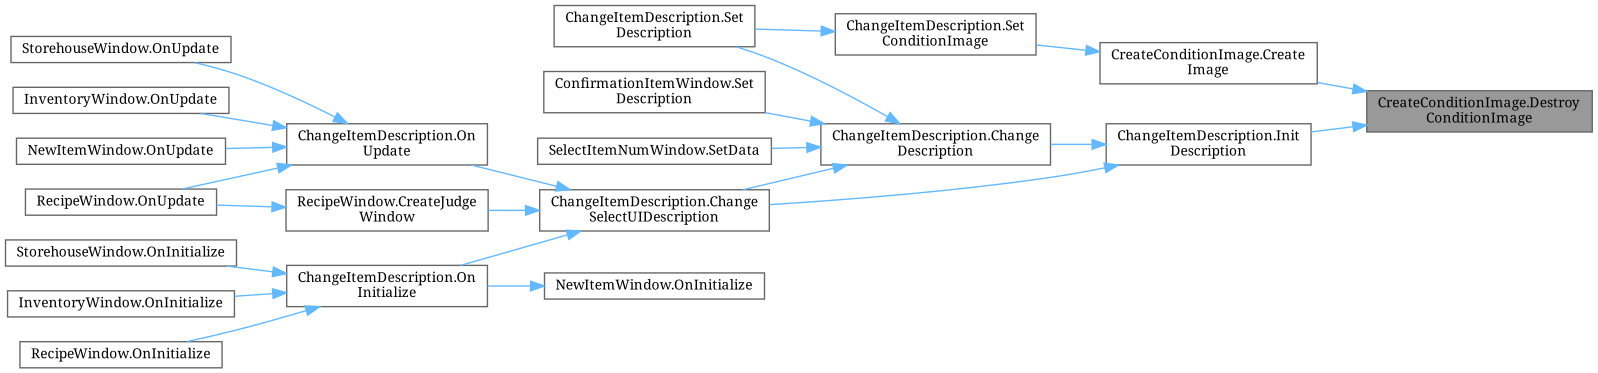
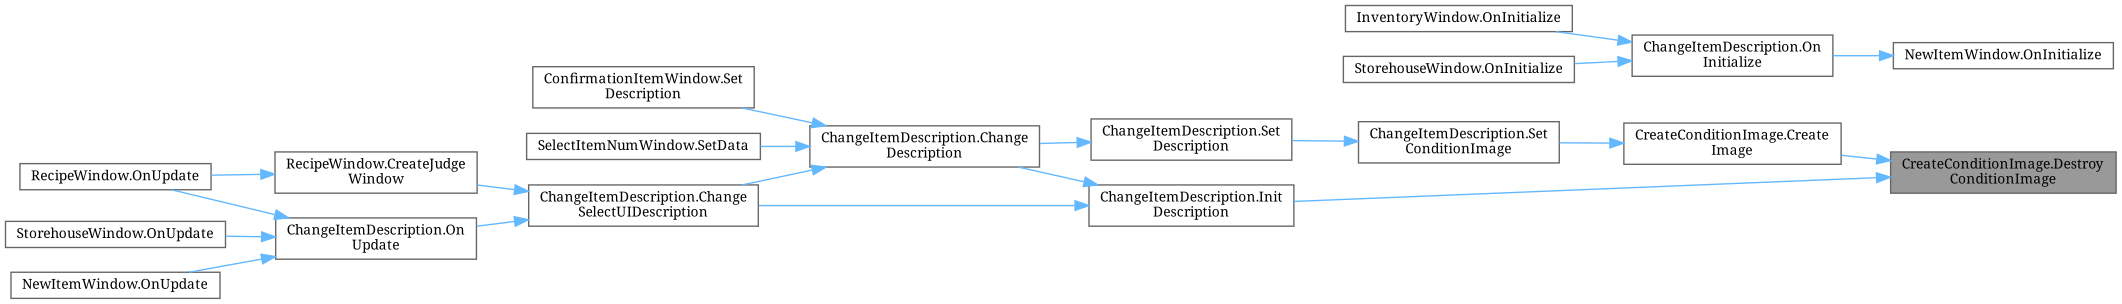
(814, 78) -> (1059, 143)
(121, 100) -> none
(514, 250) -> none
(121, 355) -> none
